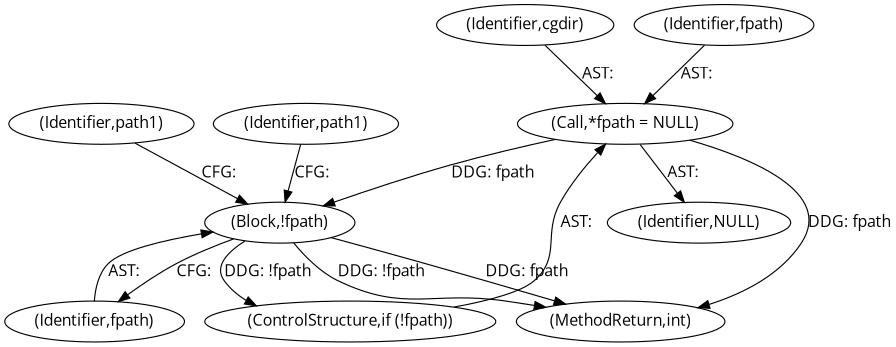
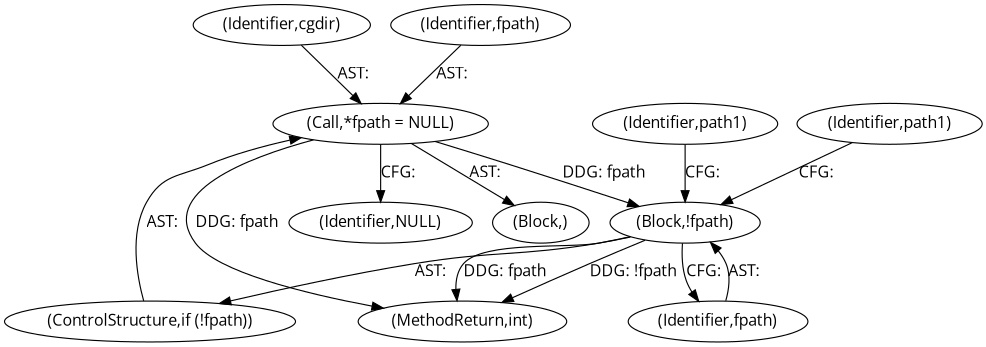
(685, 173) -> (401, 173)
none -> (541, 223)
(268, 272) -> (433, 272)
